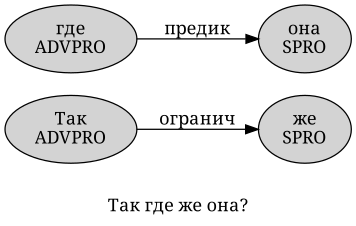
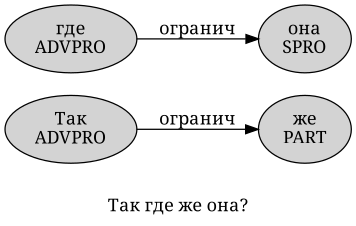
(198, 30) -> (198, 30)
(305, 129) -> (305, 129)
